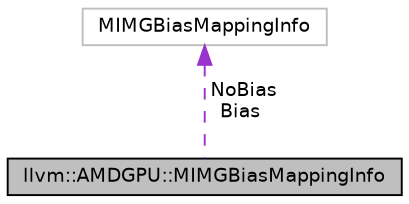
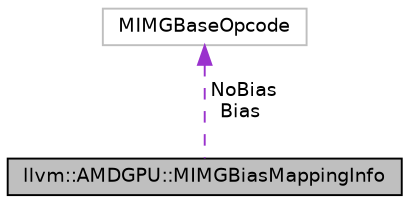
(205, 27) -> (205, 27)
